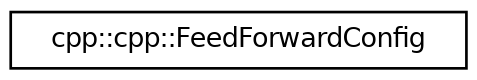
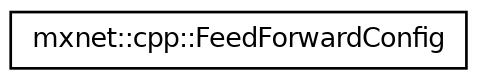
(239, 40) -> (239, 40)
